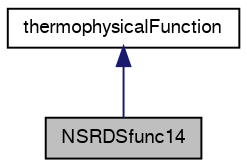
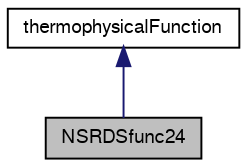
(124, 138) -> (124, 138)
